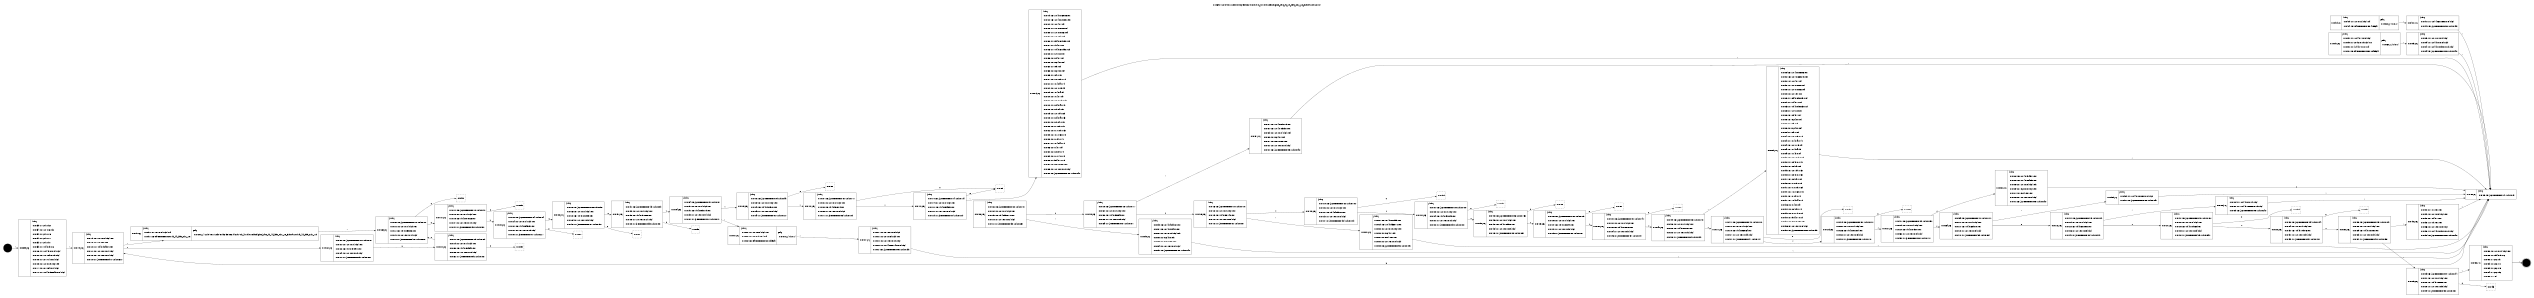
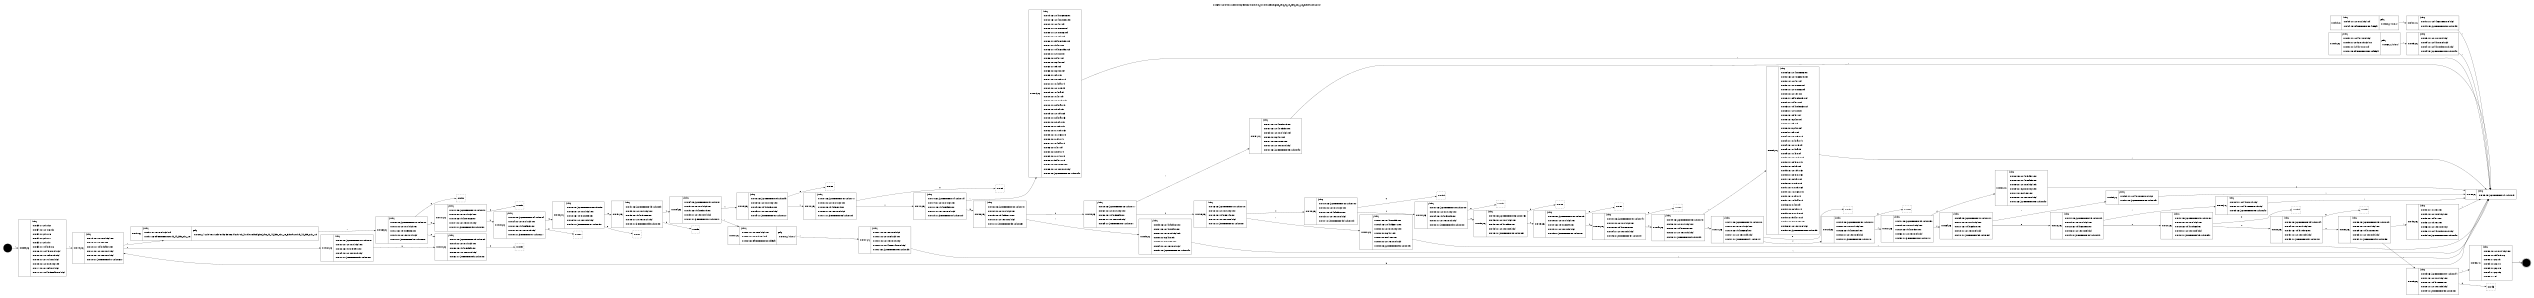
(980, 192) -> (969, 210)
(432, 239) -> (431, 236)
